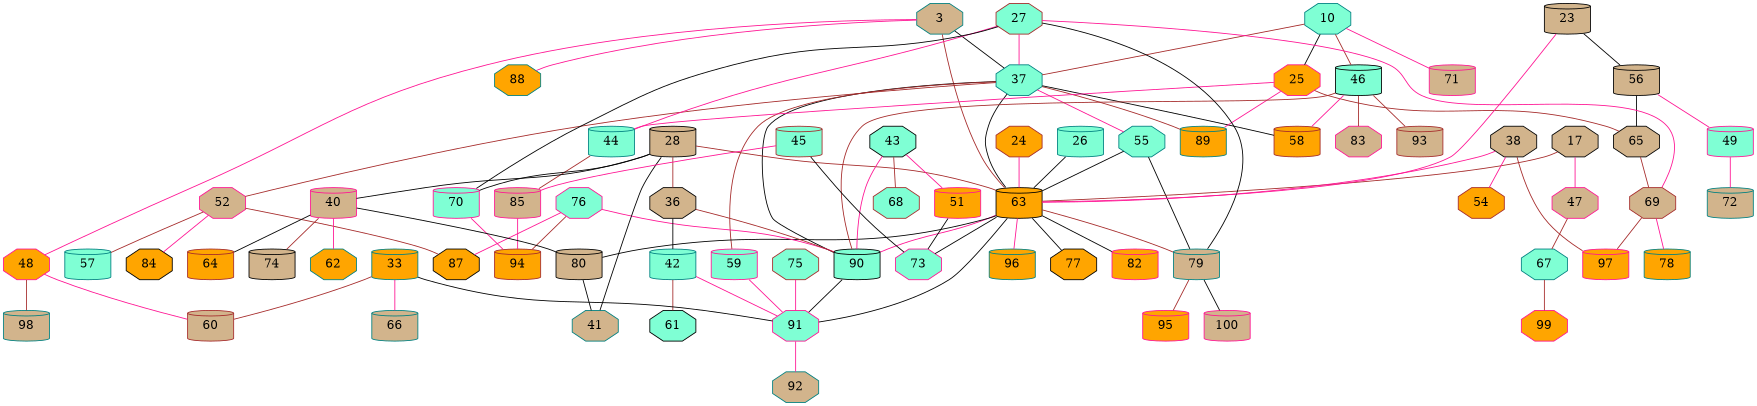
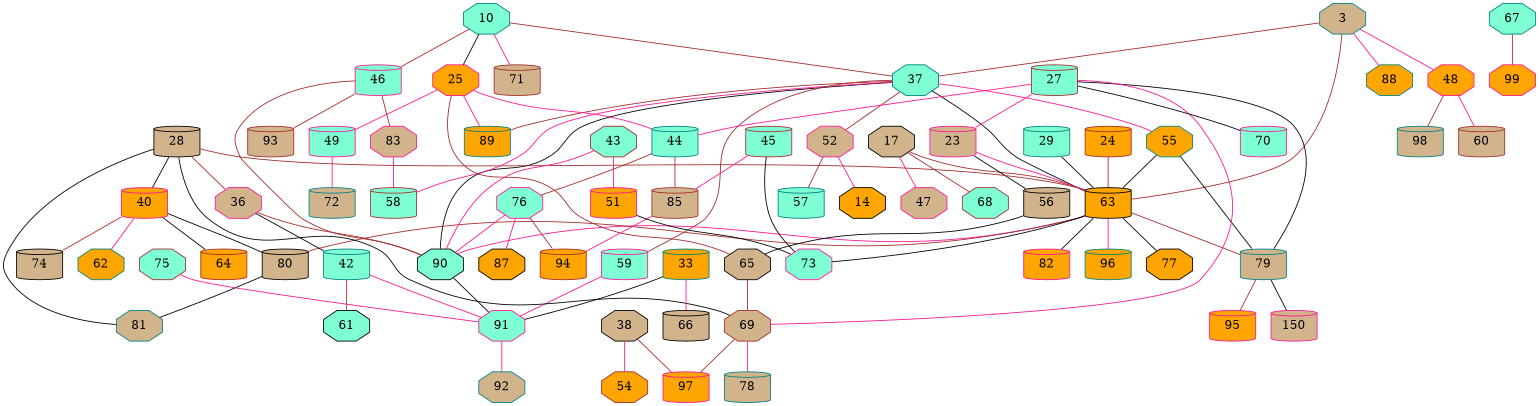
(1019, 19) -> (1054, 80)
(1567, 19) -> (953, 142)
(979, 49) -> (1129, 49)
(1019, 50) -> (1004, 111)
(1358, 80) -> (378, 80)
(1452, 80) -> (517, 80)
(1158, 110) -> (572, 121)
(1328, 111) -> (394, 172)
(1683, 111) -> (396, 110)
(893, 142) -> (614, 142)
(1019, 142) -> (1108, 142)
(1080, 142) -> (1047, 142)
(1142, 142) -> (1170, 142)
(1297, 142) -> (394, 203)
(565, 172) -> (426, 286)
(1019, 172) -> (1108, 172)
(895, 174) -> (945, 176)
none -> (597, 175)
(1270, 191) -> none
(333, 203) -> (145, 203)
(518, 203) -> (675, 203)
(673, 203) -> (238, 203)
(480, 227) -> none
(343, 228) -> none
(1562, 229) -> none
(819, 240) -> (775, 242)
(149, 264) -> (863, 203)
(857, 264) -> (440, 264)
(1667, 264) -> (747, 387)
(926, 292) -> none
(303, 300) -> none
(395, 326) -> (686, 326)
(595, 326) -> (139, 326)
(1227, 326) -> (1294, 326)
